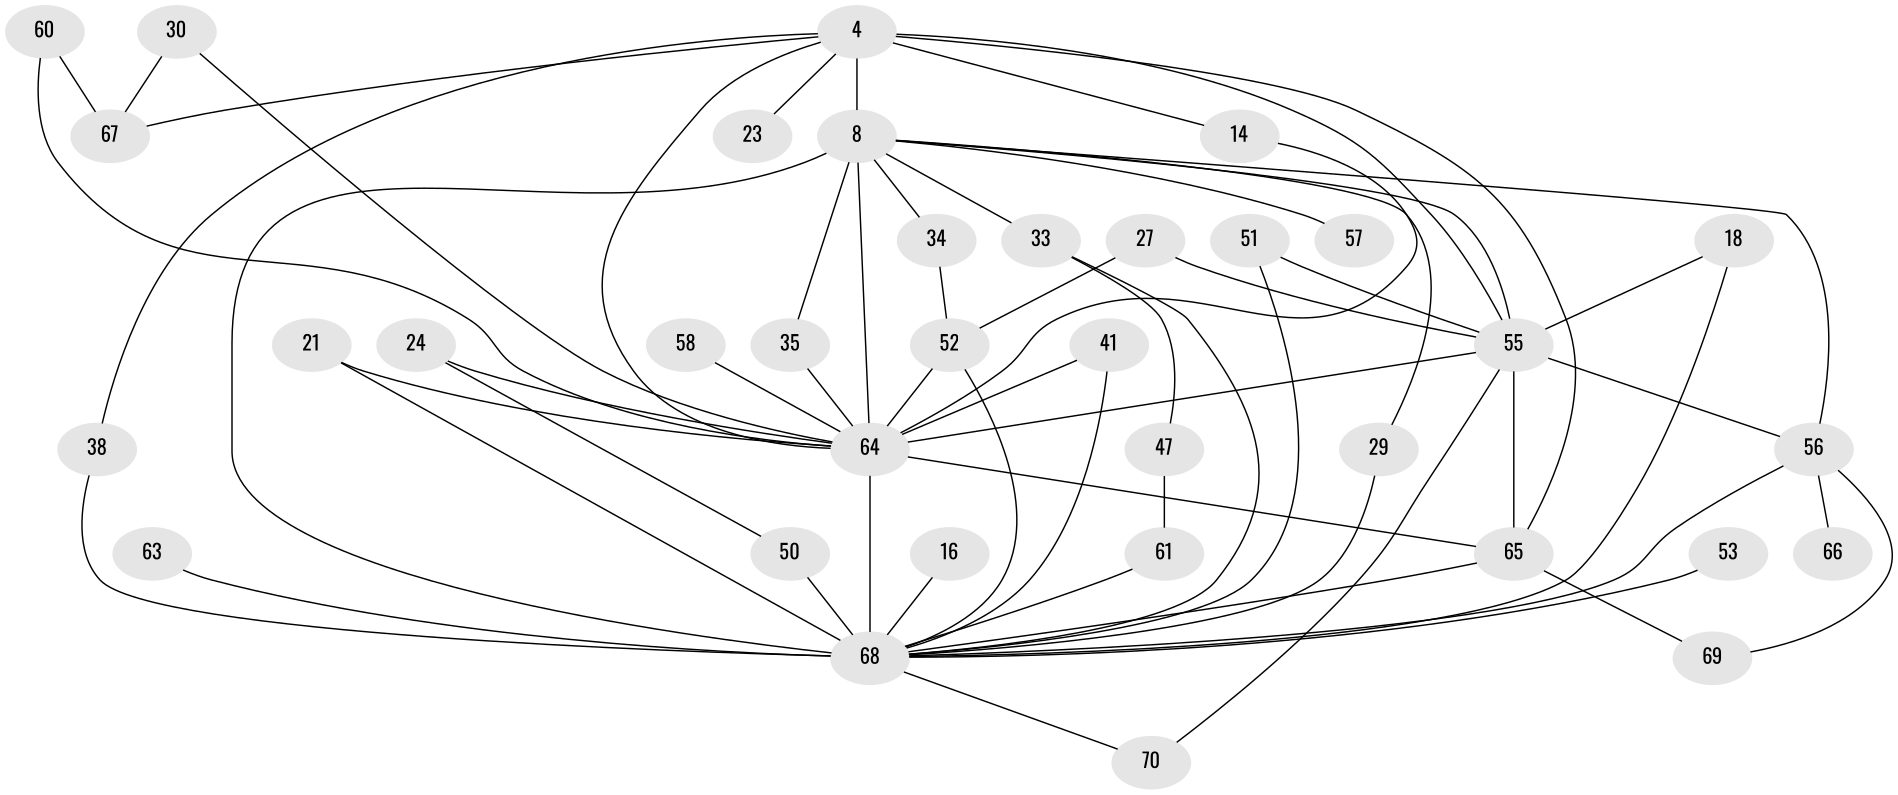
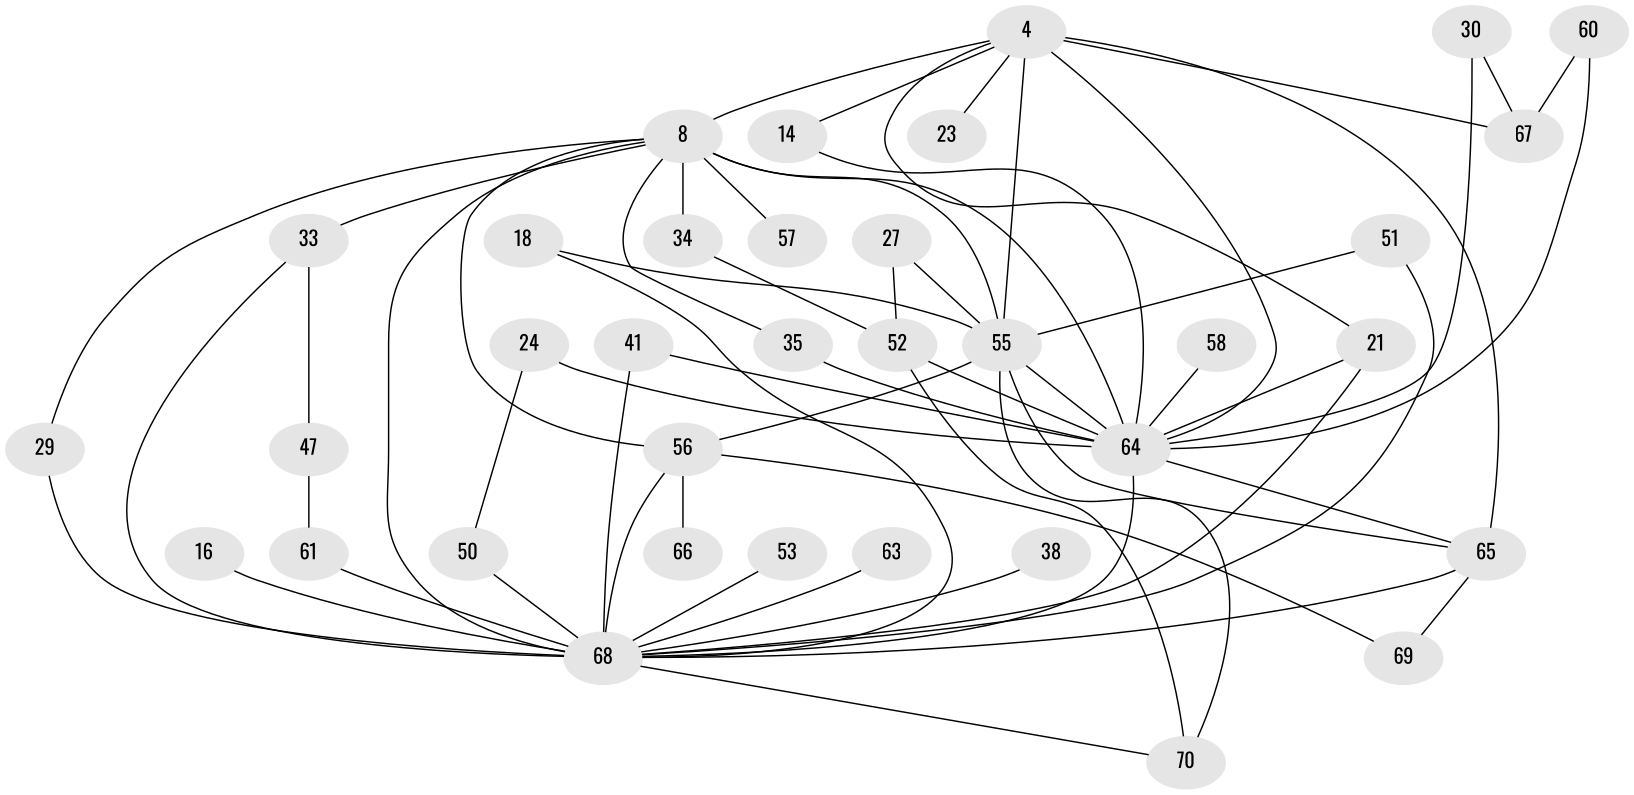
(386, 115) -> (1041, 204)
(1016, 530) -> (1082, 510)
